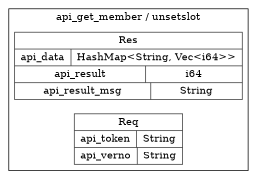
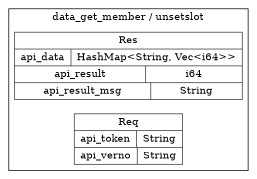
(128, 17) -> (128, 17)
